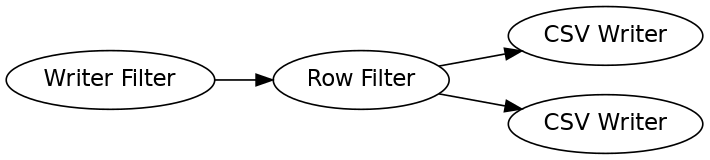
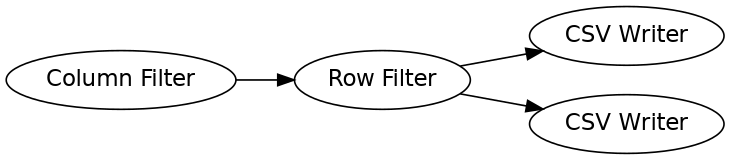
(110, 80) -> (121, 80)
